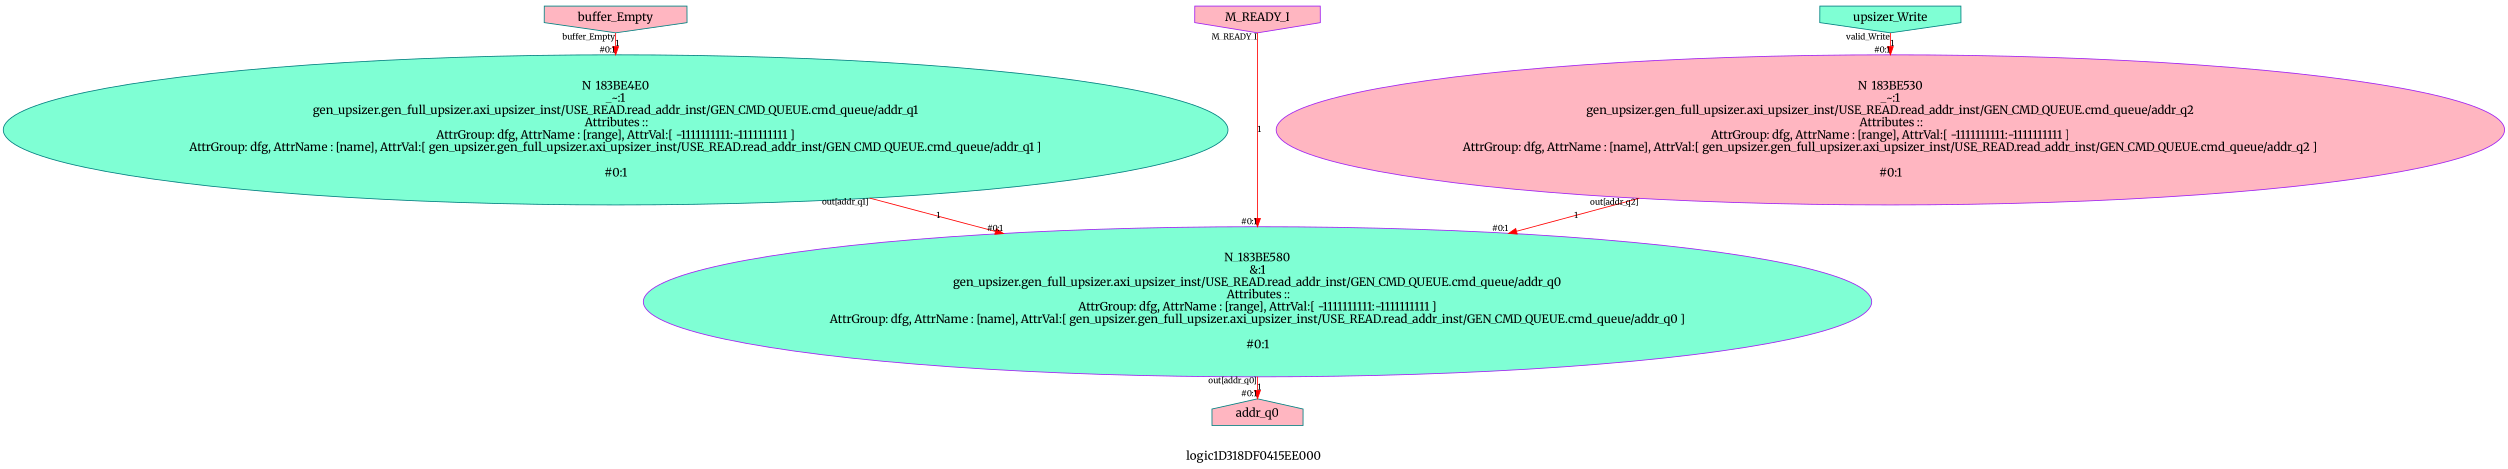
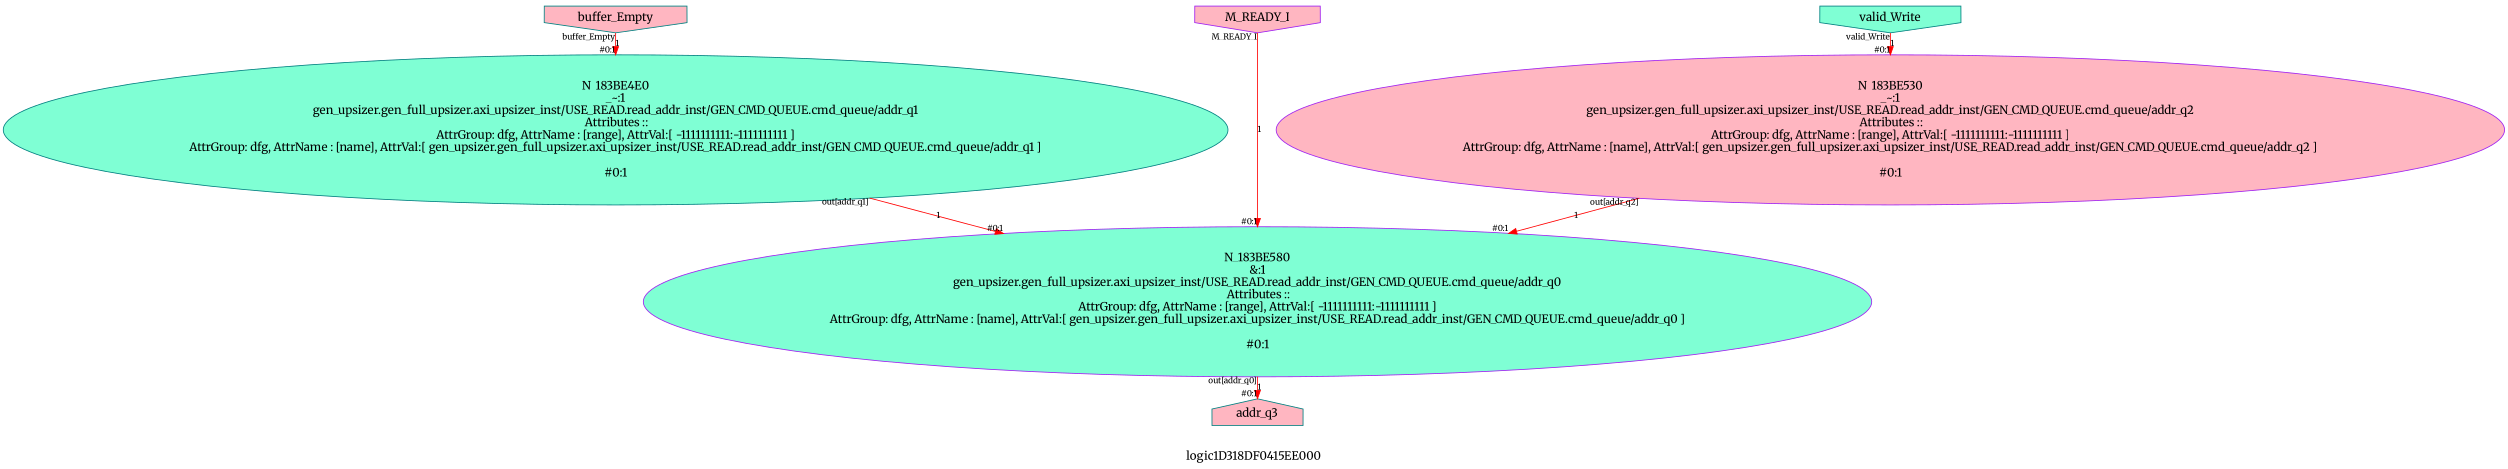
(1890, 18) -> (1890, 18)
(1258, 414) -> (1258, 414)
